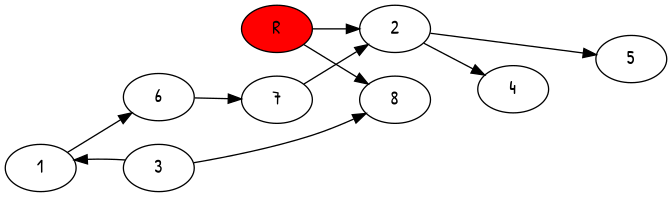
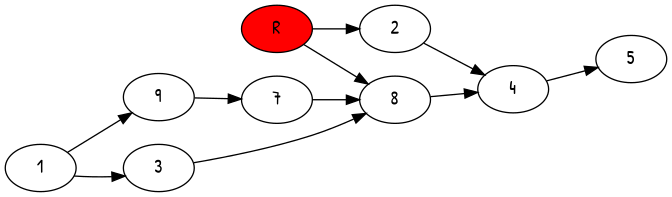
(507, 43) -> (566, 76)
(328, 69) -> (330, 100)
none -> (448, 95)
(159, 97) -> (159, 97)
(106, 159) -> (93, 177)
